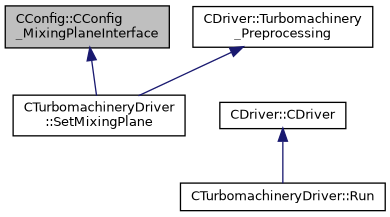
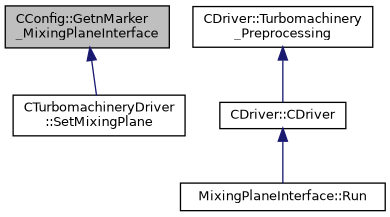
(87, 27) -> (87, 27)
(185, 74) -> (283, 81)
(283, 197) -> (283, 197)
